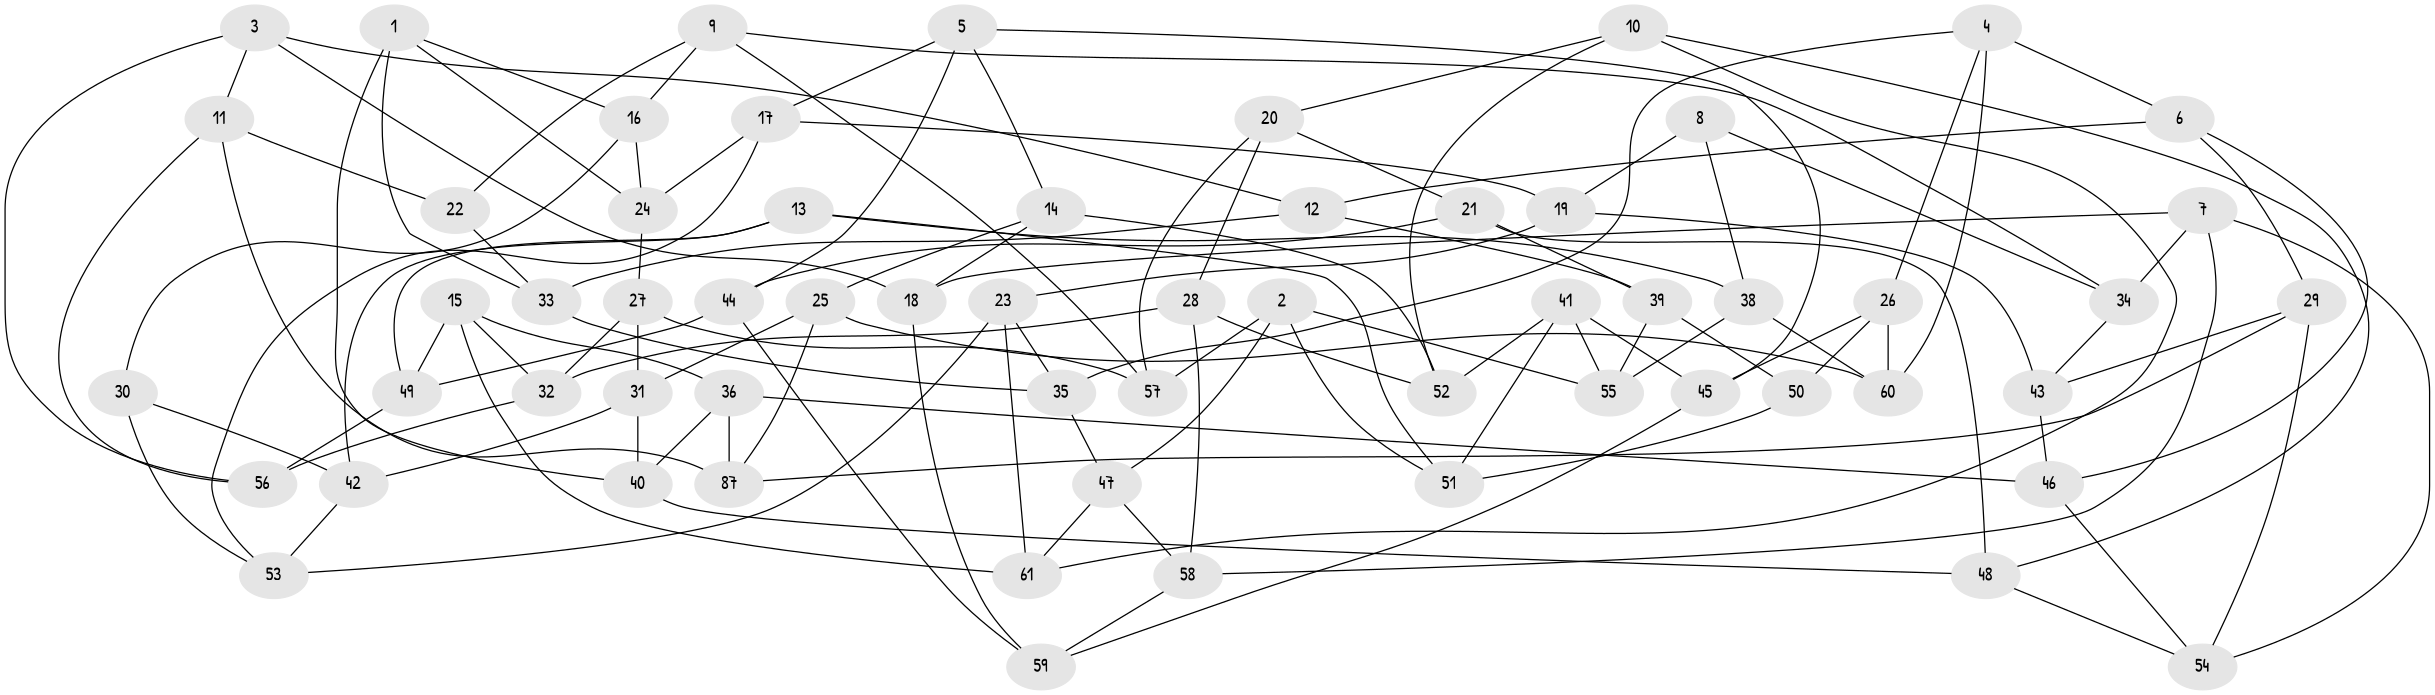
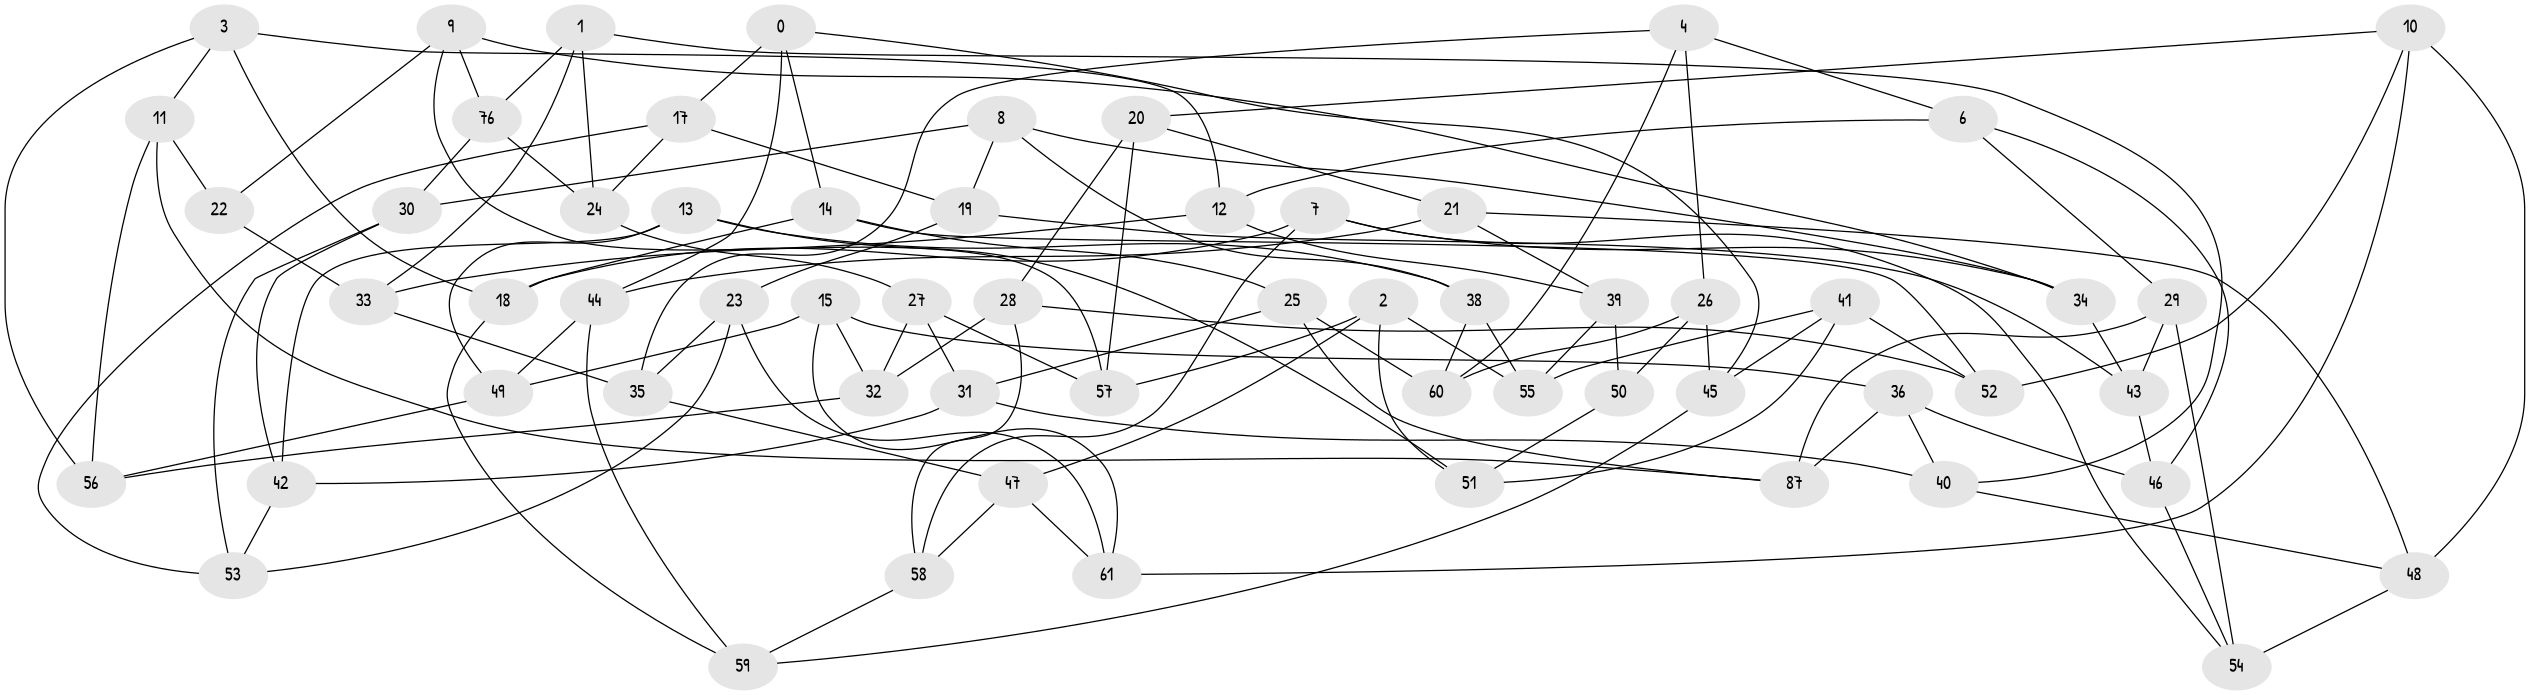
(962, 28) -> (781, 28)
(634, 119) -> (487, 119)
none -> (704, 164)
